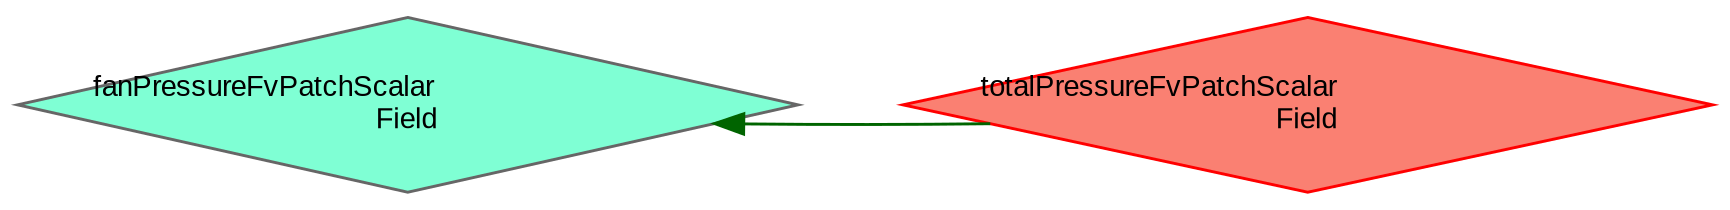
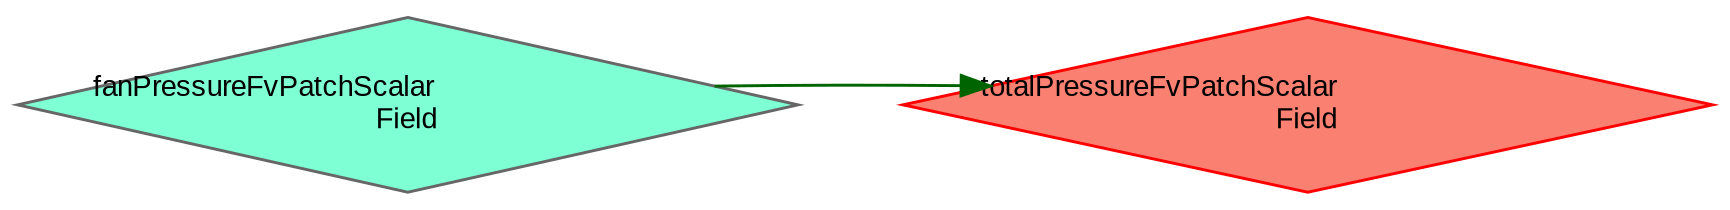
(867, 125) -> (838, 85)
